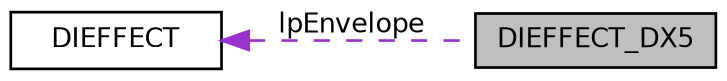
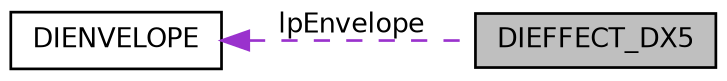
(116, 41) -> (116, 41)
